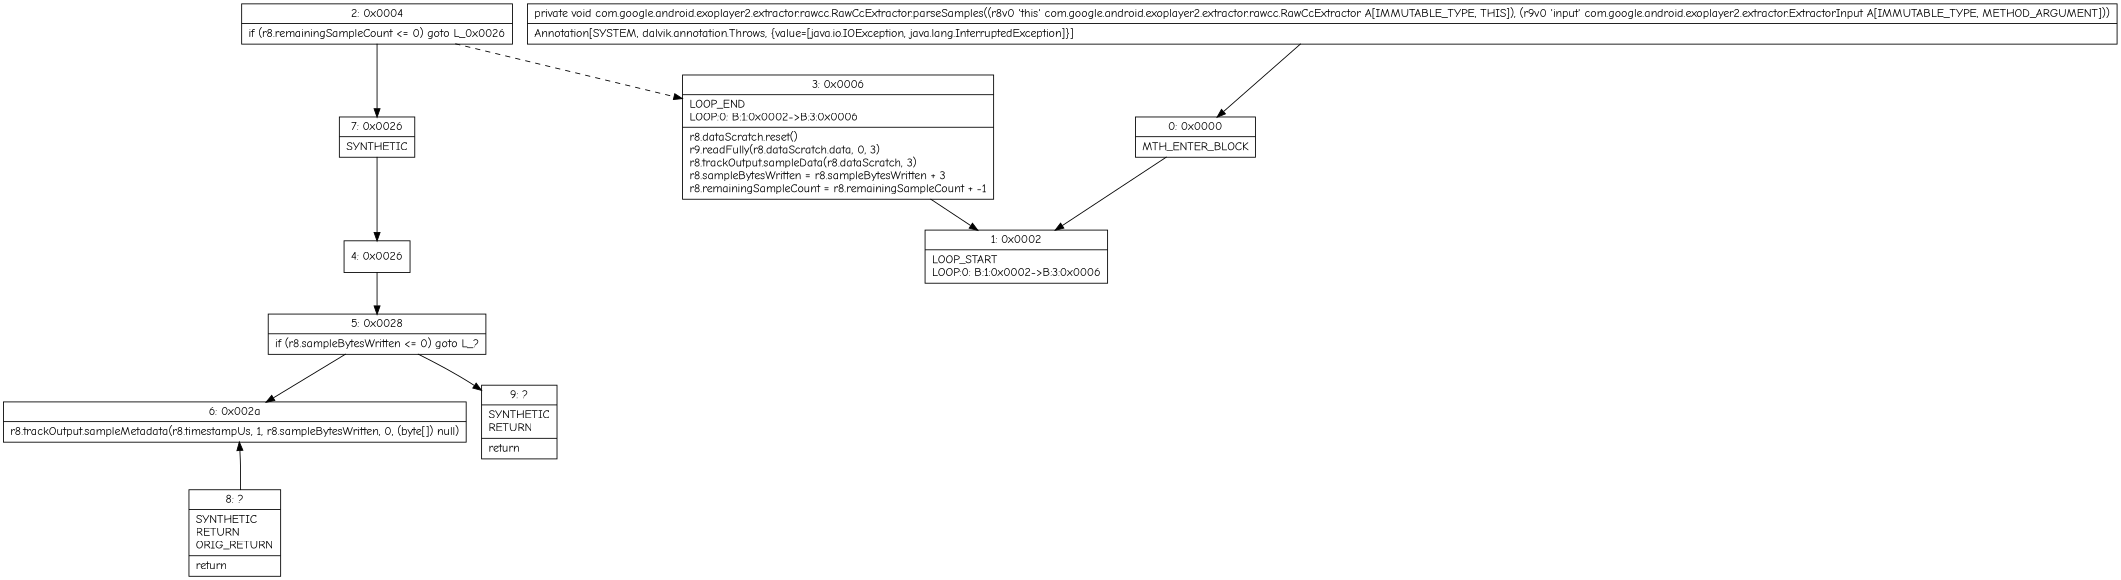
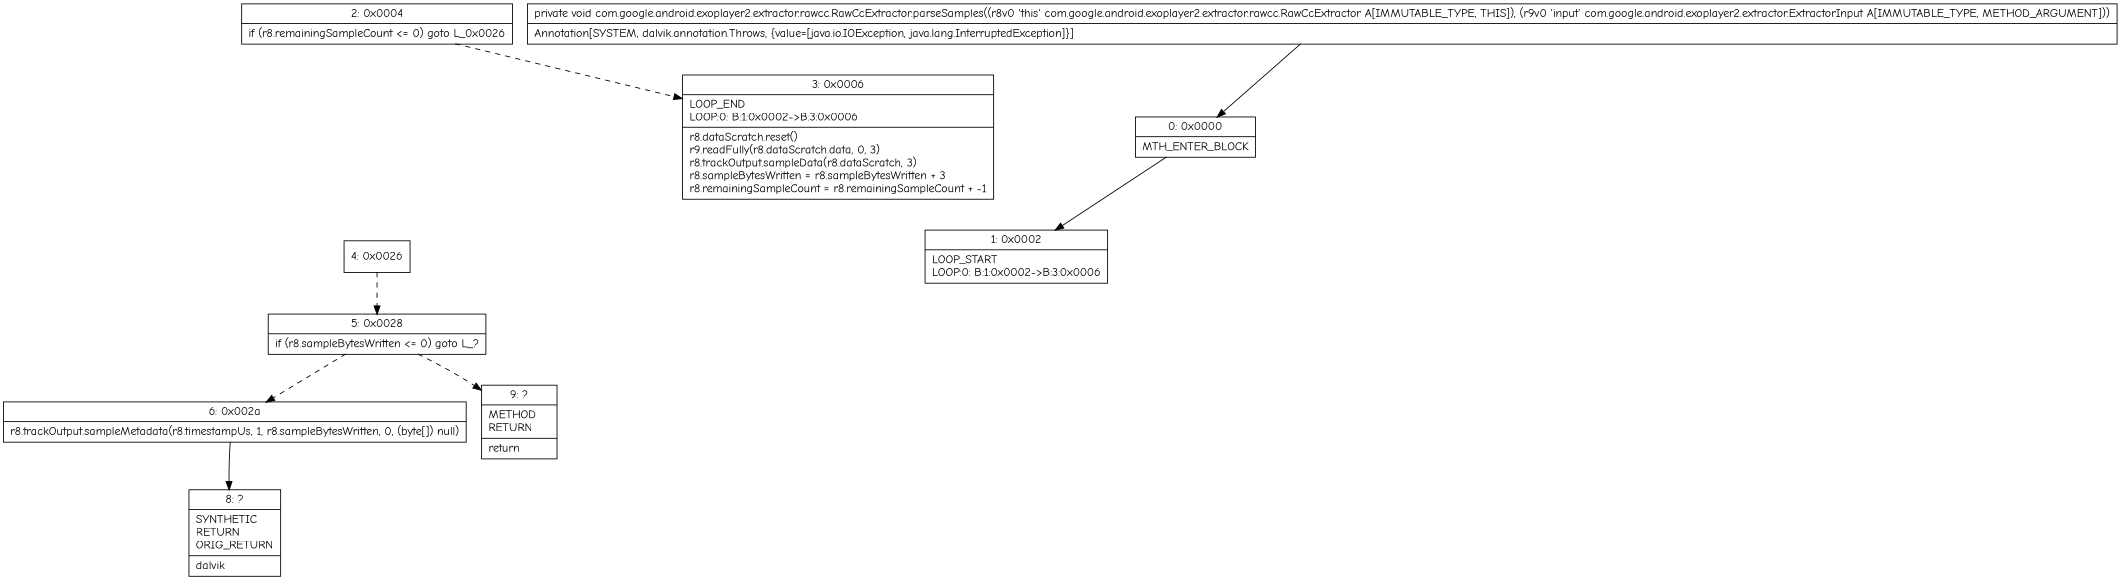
(377, 137) -> none
(950, 212) -> none
(377, 289) -> (377, 289)
(447, 369) -> (447, 369)
(310, 376) -> (310, 376)
(519, 415) -> (512, 415)
(241, 470) -> (229, 462)
(212, 566) -> (210, 566)
